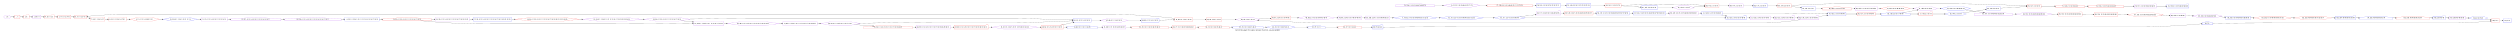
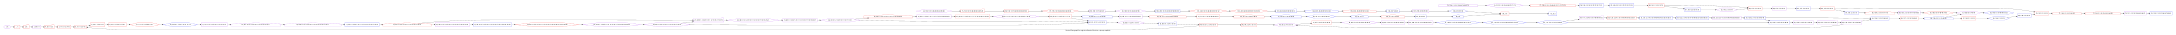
(1993, 14) -> none
